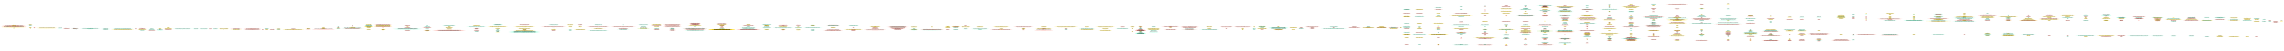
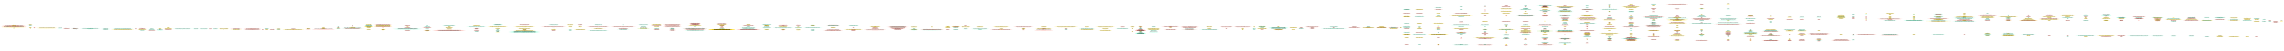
(1545, 34) -> (1545, 34)
